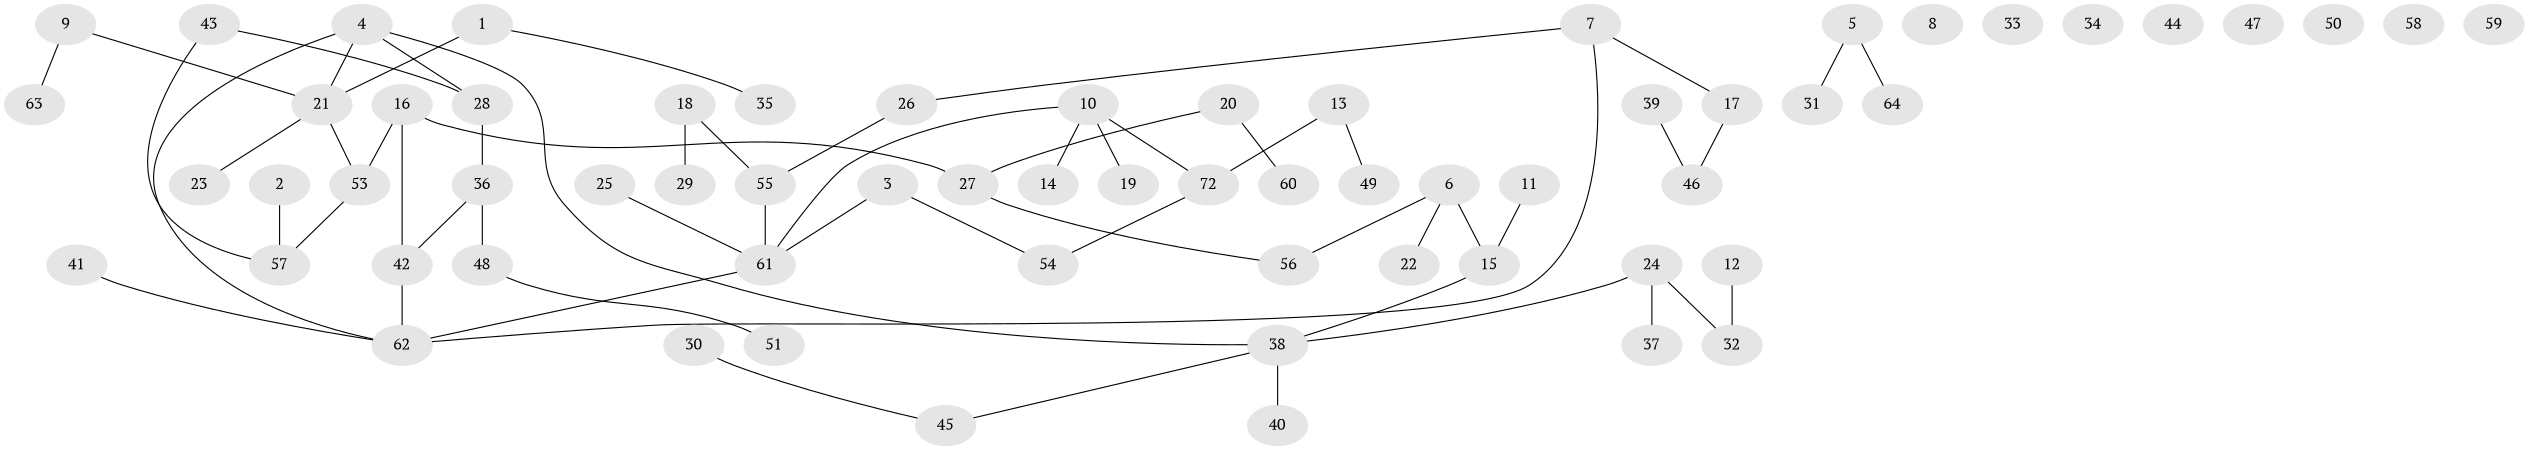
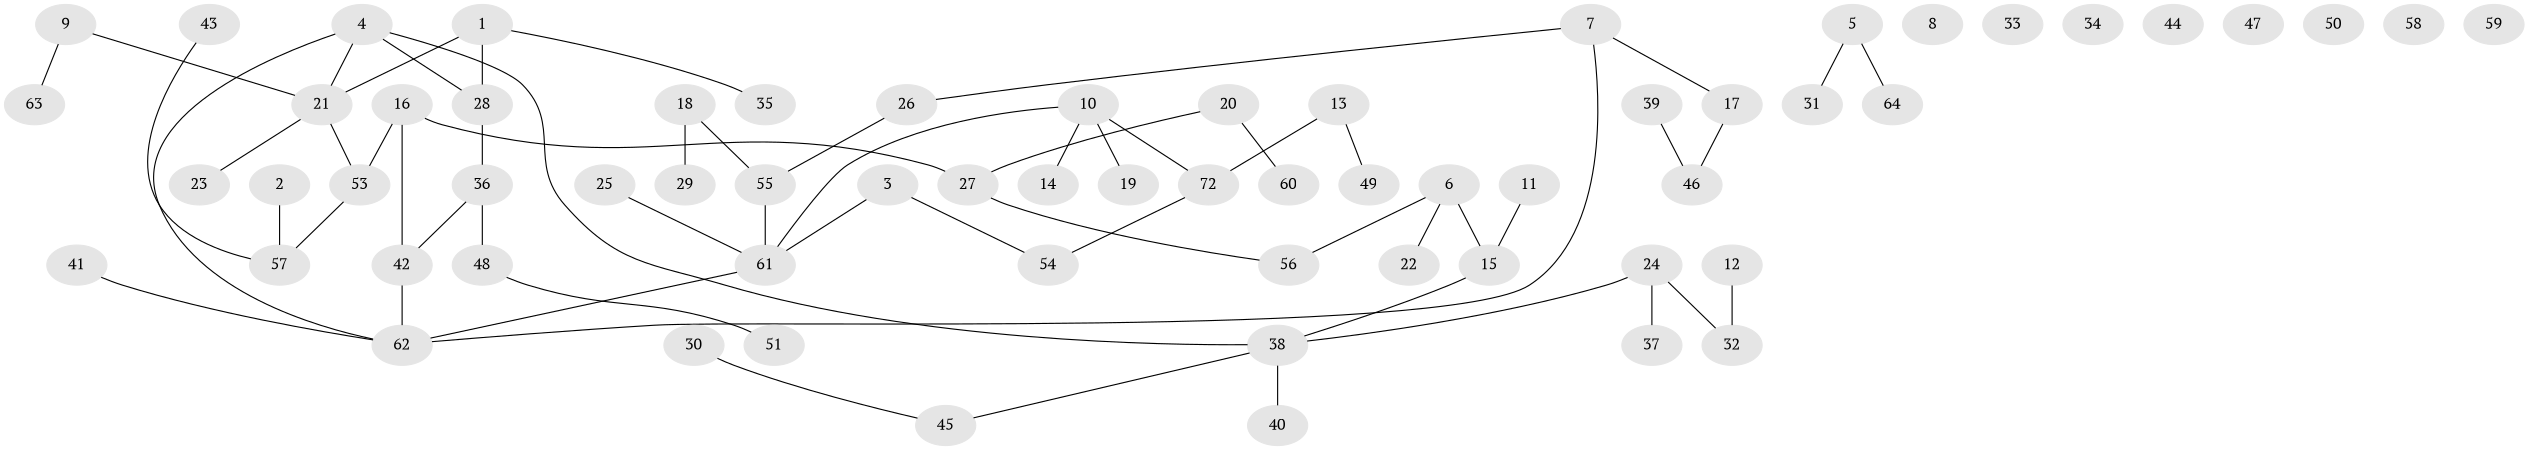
(355, 58) -> (482, 71)
